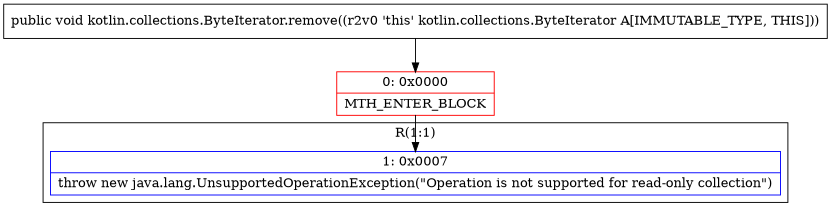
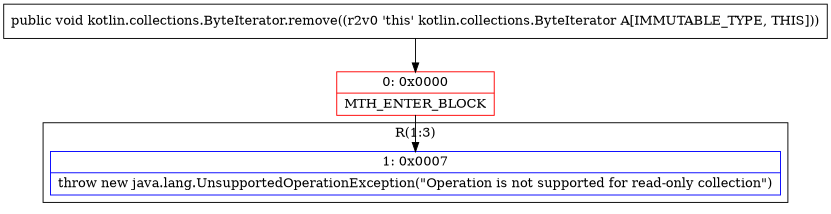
(415, 133) -> (415, 133)
